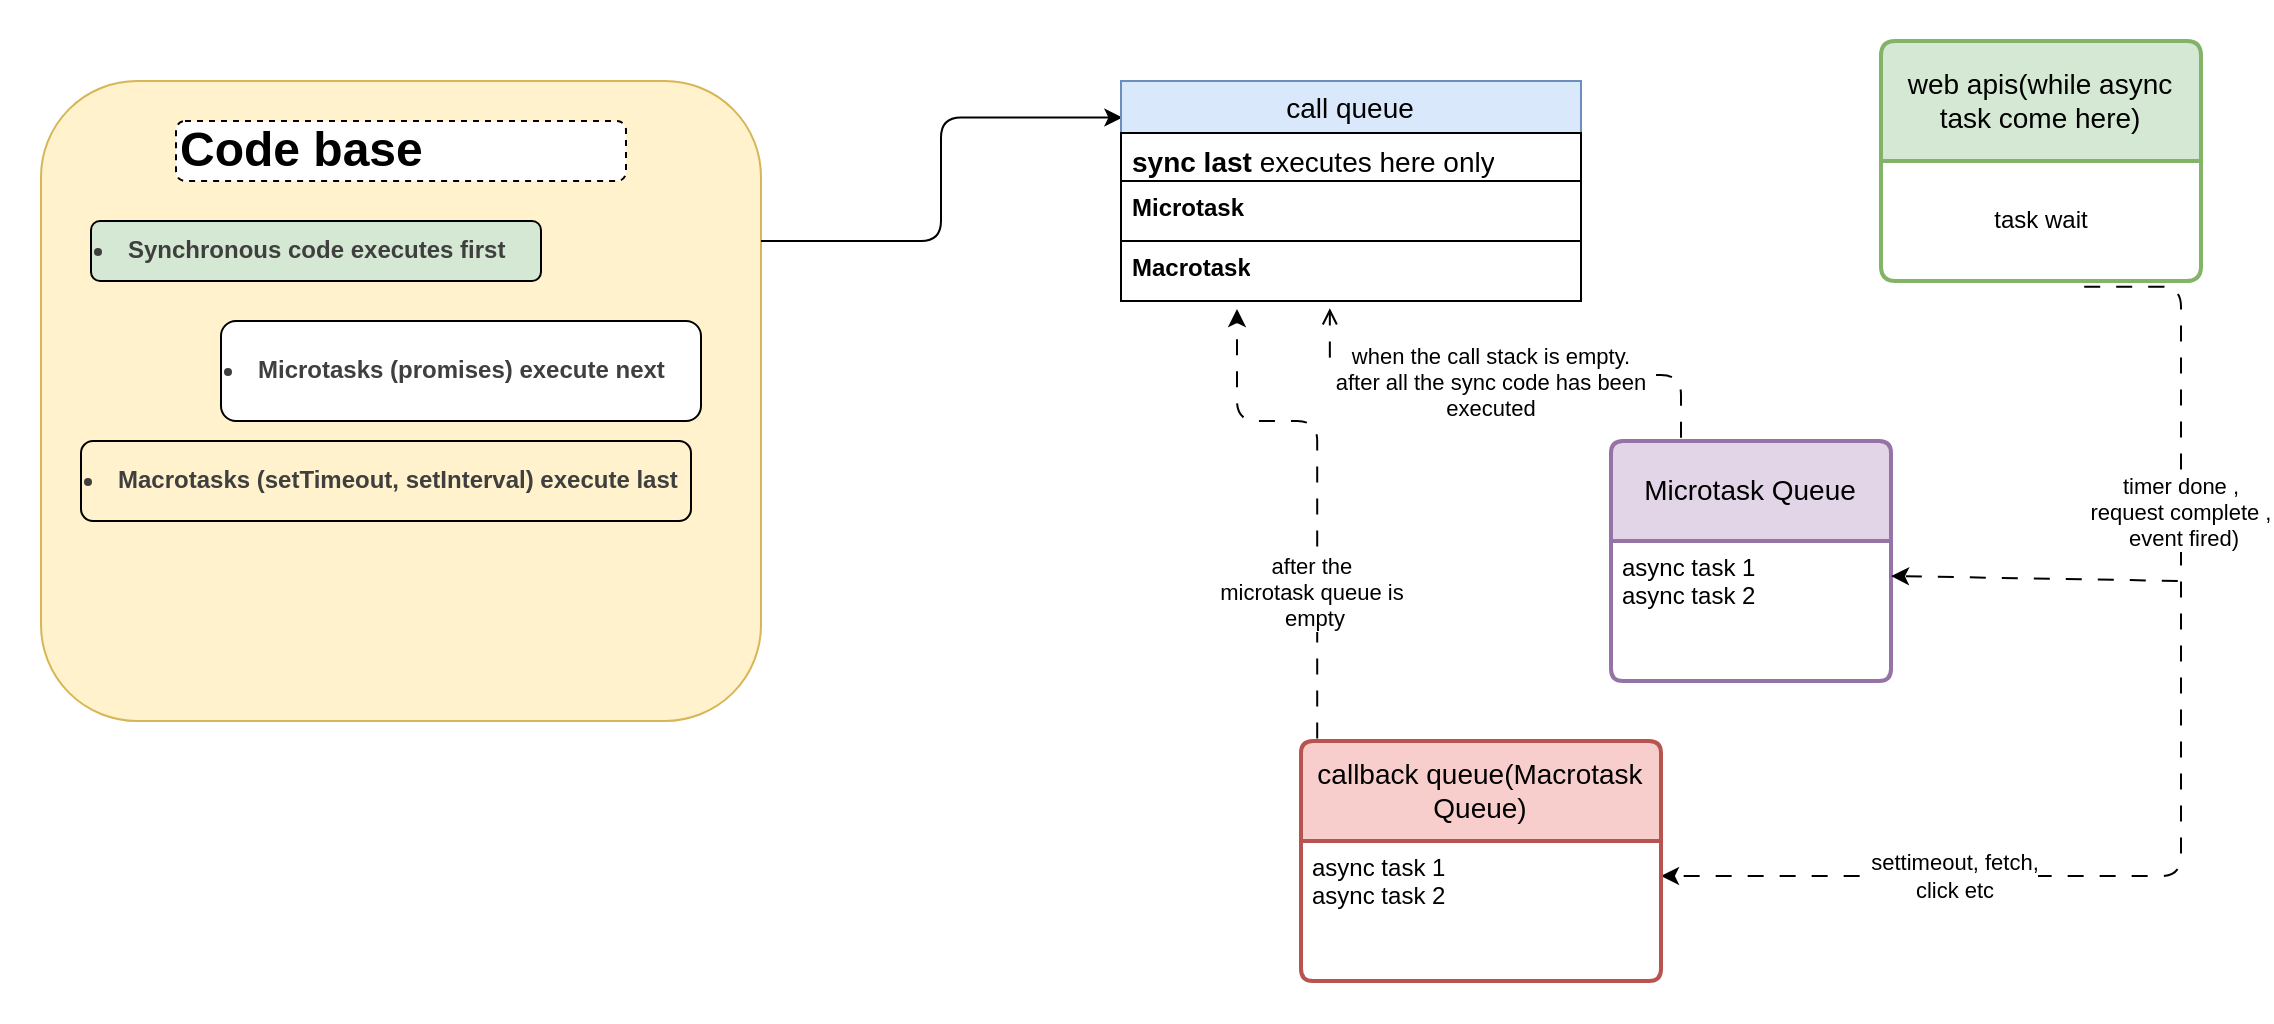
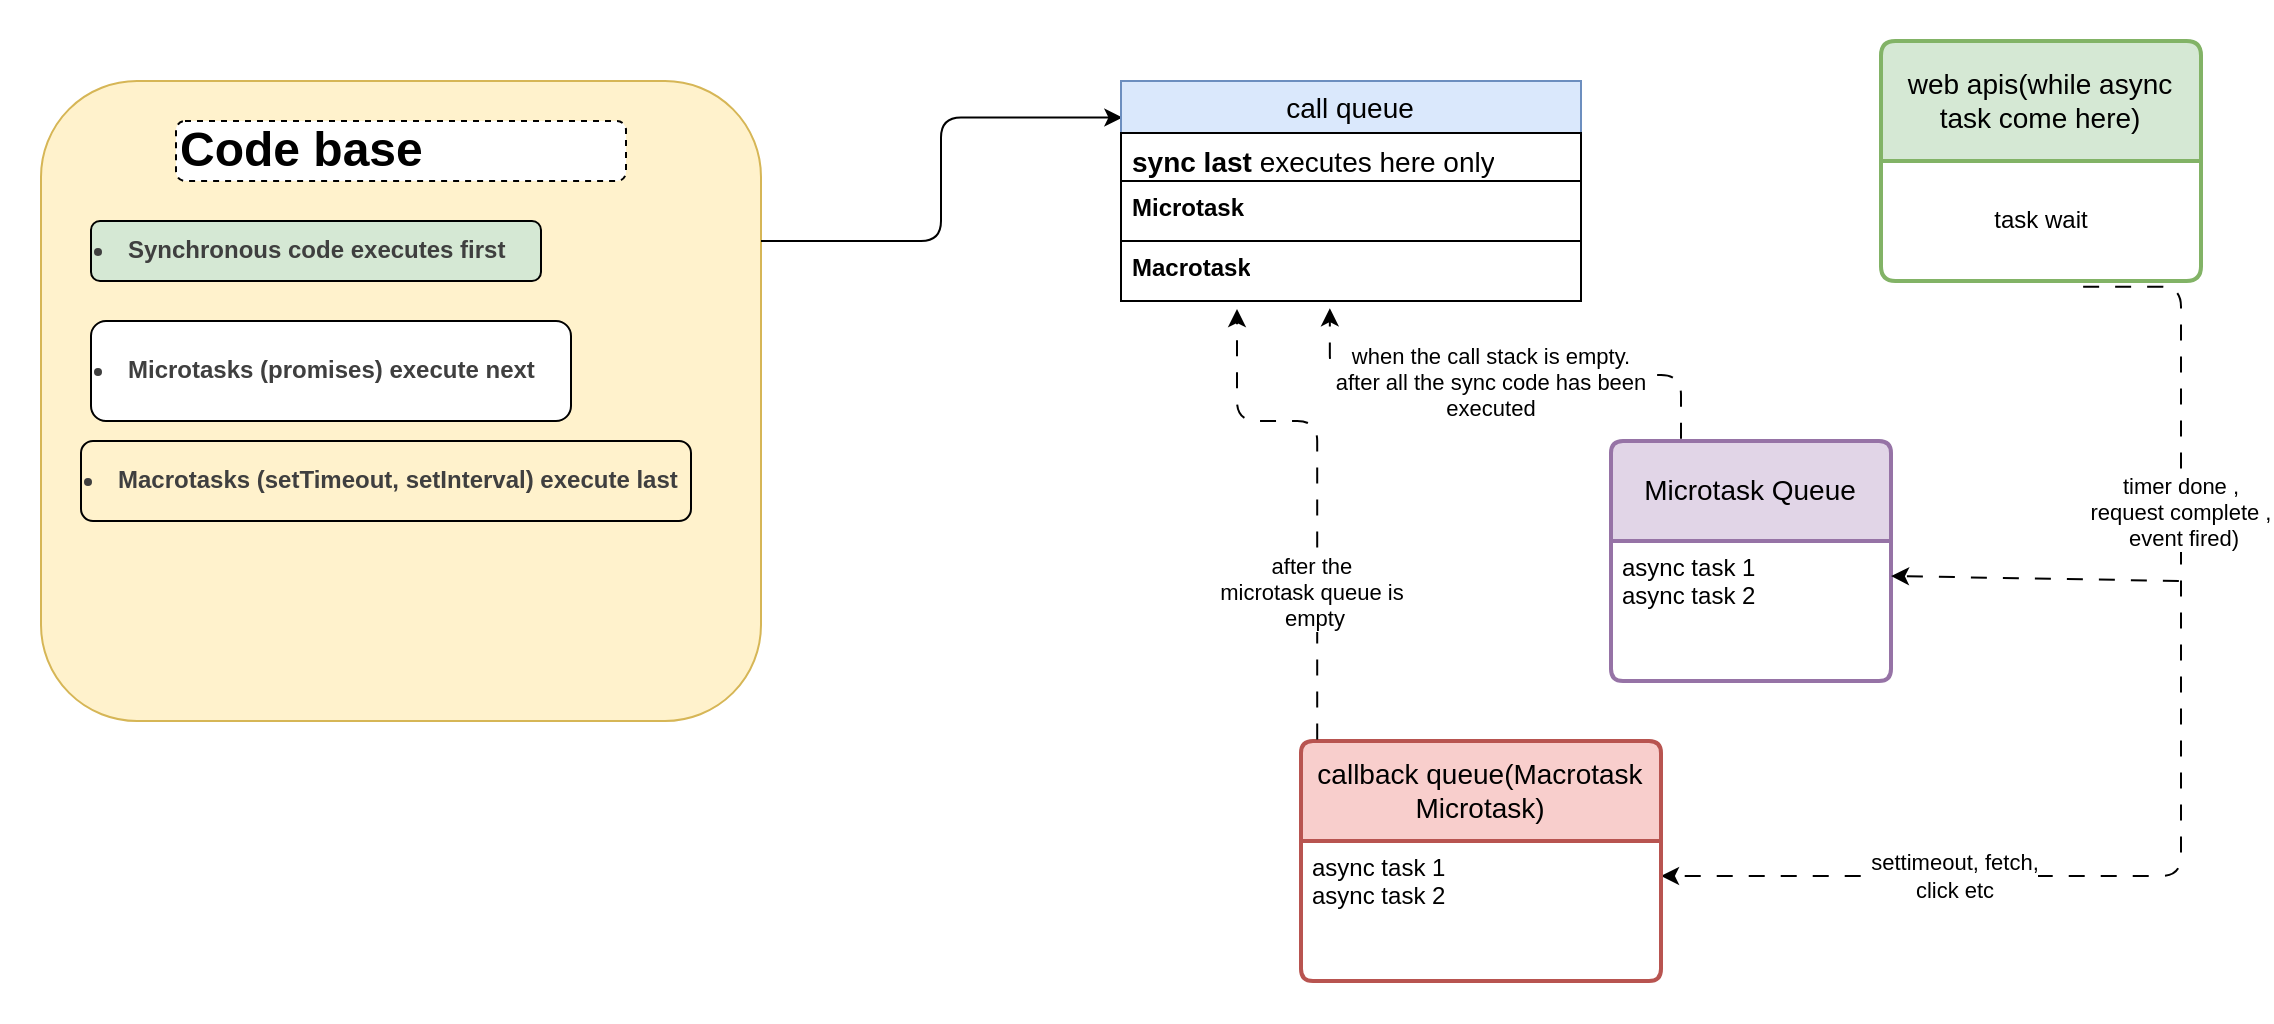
(1330, 321) -> (1330, 325)
(461, 371) -> (331, 371)
(1481, 791) -> (1481, 791)
